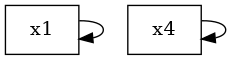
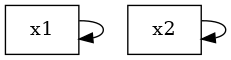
(165, 30) -> (165, 30)
